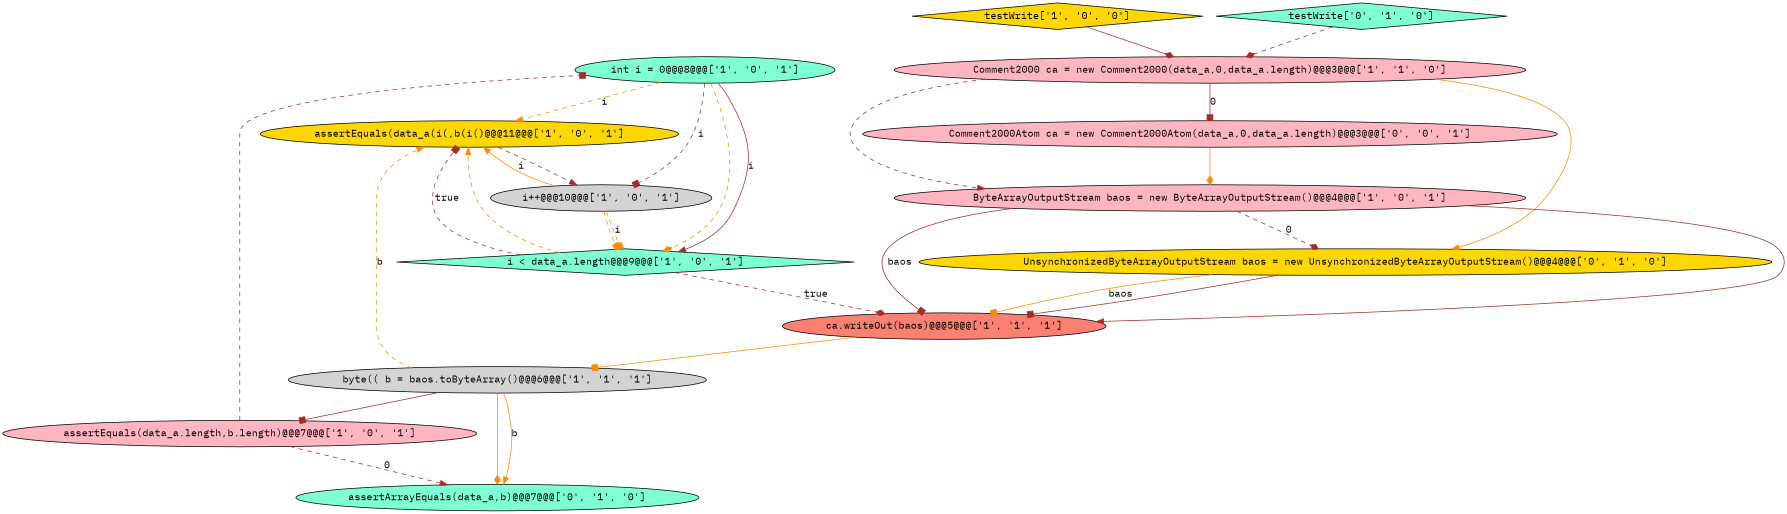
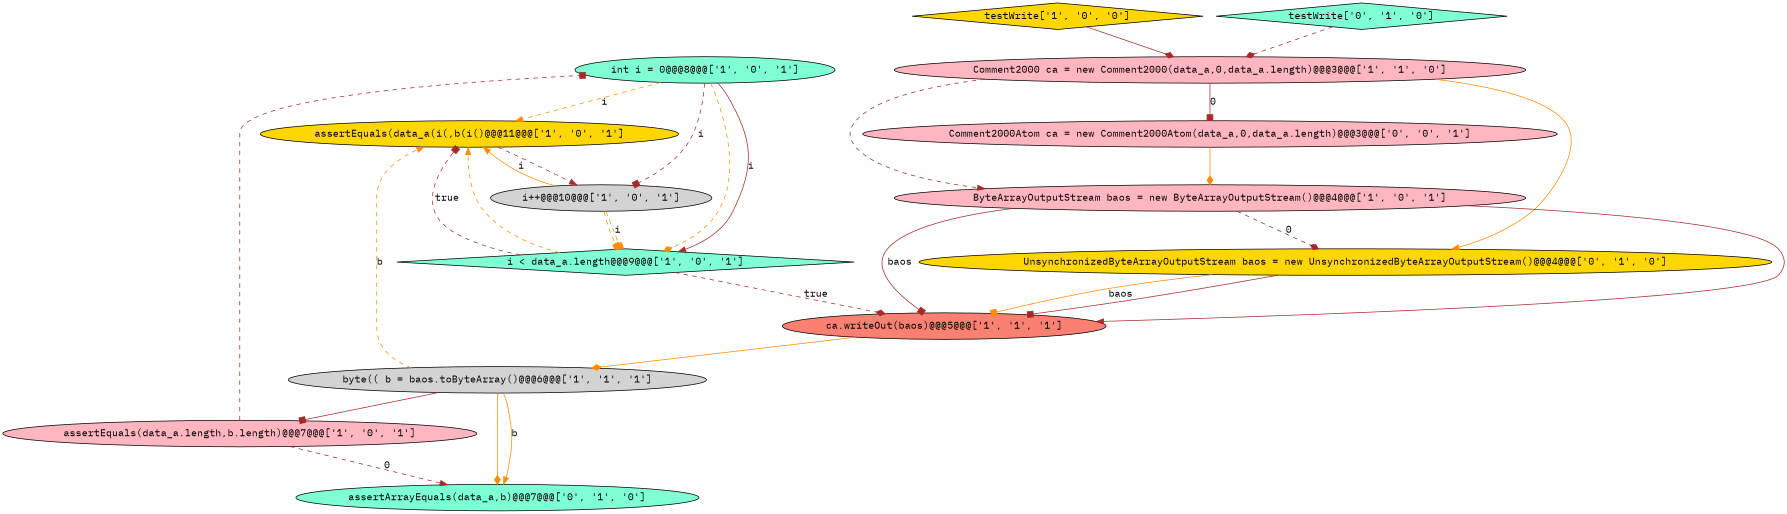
(728, 352) -> (728, 352)
